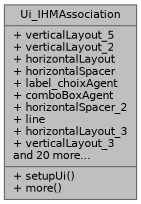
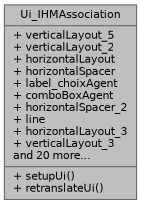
(38, 189) -> (58, 189)
